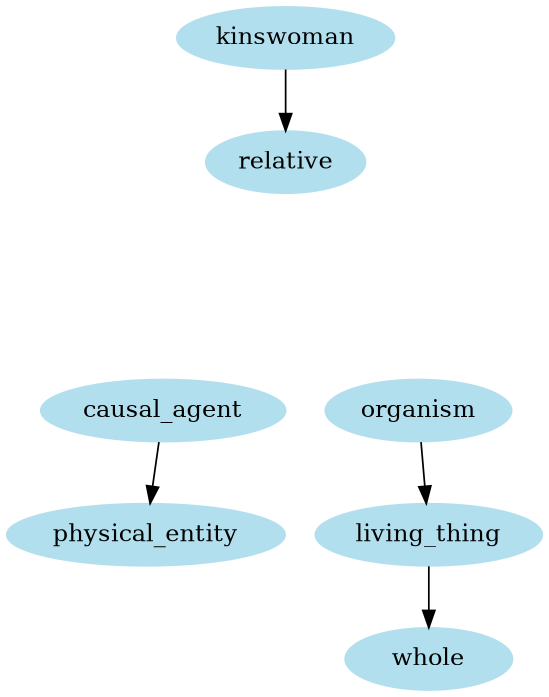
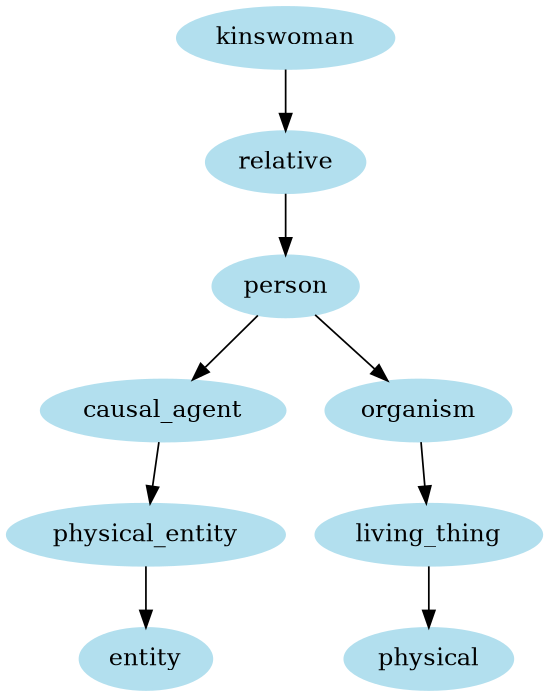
none -> (286, 286)
none -> (146, 659)
(429, 659) -> (429, 659)
